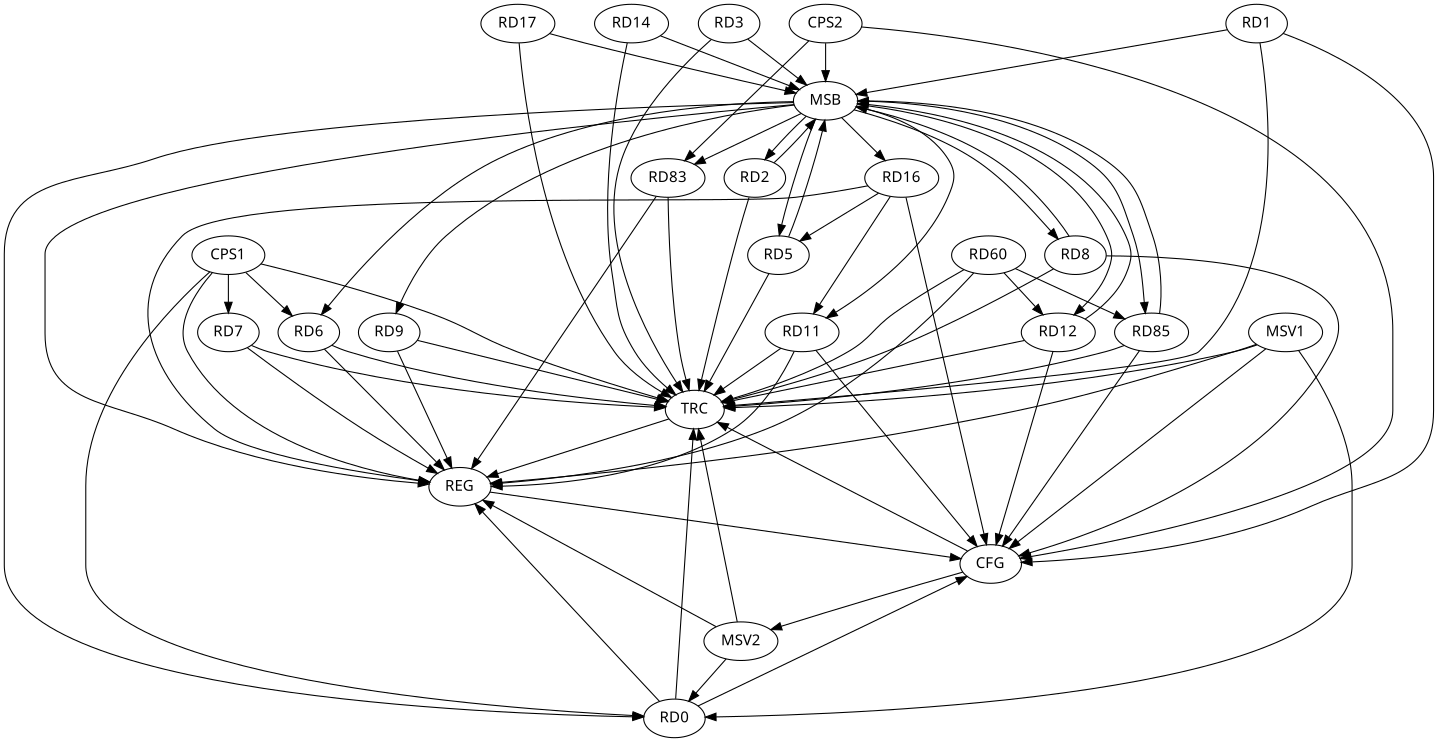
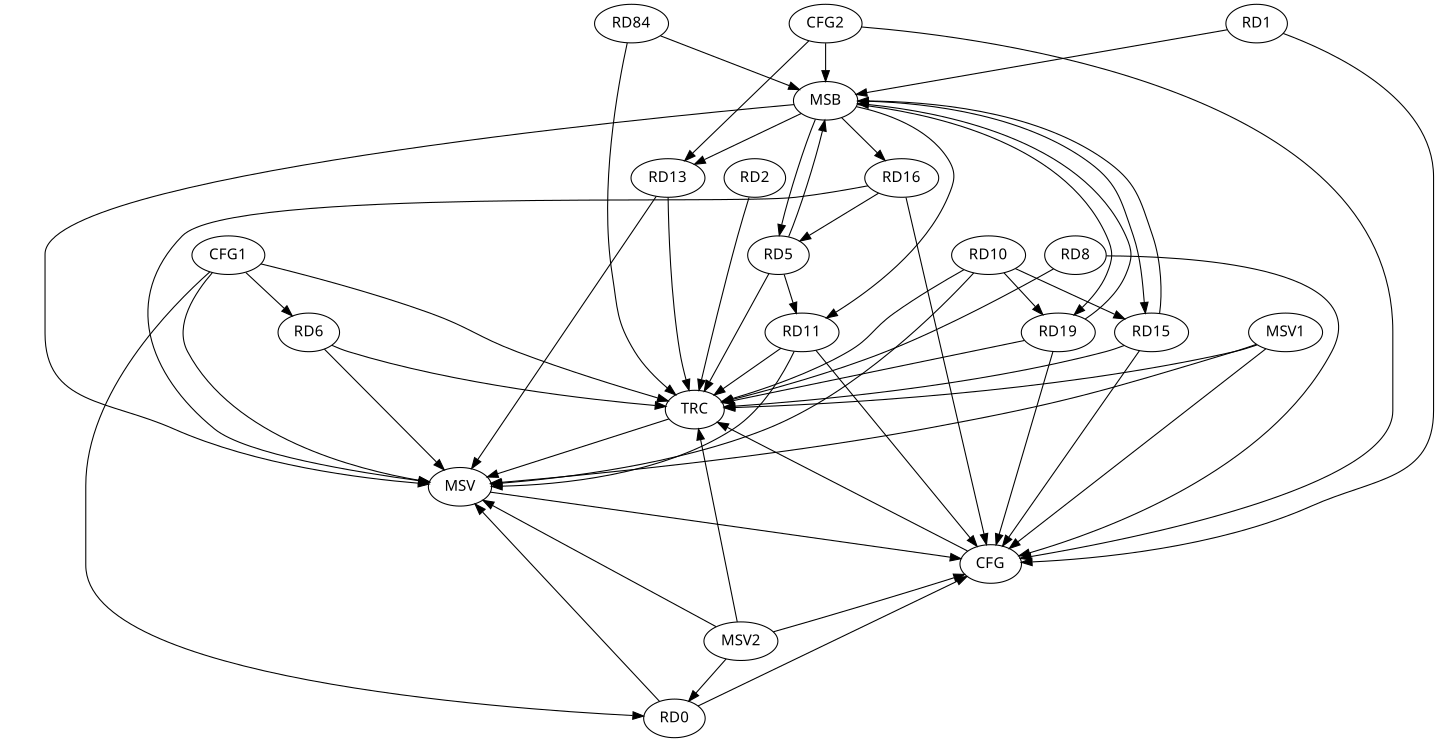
(518, 24) -> none
(632, 24) -> (632, 24)
(729, 24) -> none
(826, 24) -> (826, 24)
(789, 133) -> none
(546, 140) -> none
(792, 145) -> none
(981, 152) -> none
(963, 153) -> none
(668, 178) -> (668, 178)
(855, 251) -> (789, 289)
(228, 255) -> (228, 255)
(989, 255) -> (989, 255)
(4, 327) -> none
(228, 332) -> none
(389, 332) -> none
(1058, 332) -> (1058, 332)
(1152, 332) -> (1152, 332)
(1071, 374) -> none
(460, 487) -> (460, 487)
(684, 569) -> none
(872, 599) -> (864, 605)
(1167, 674) -> none
